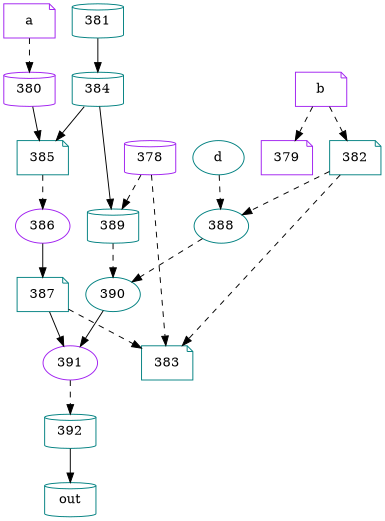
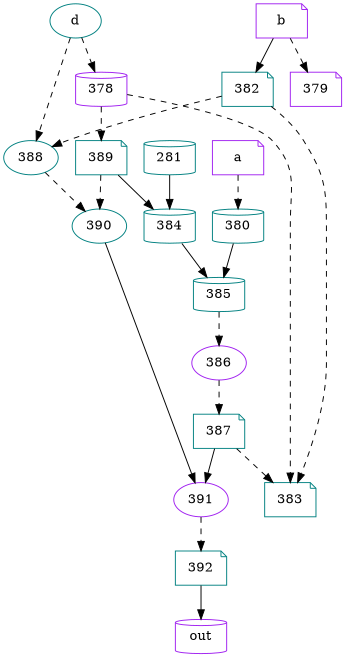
(98, 21) -> (170, 158)
none -> (87, 50)
(29, 89) -> (238, 226)
(336, 119) -> (267, 51)
(105, 153) -> (132, 189)
(43, 158) -> (219, 294)
(113, 226) -> (101, 158)
(43, 256) -> (219, 392)
(70, 431) -> (201, 568)
(70, 500) -> (201, 636)
